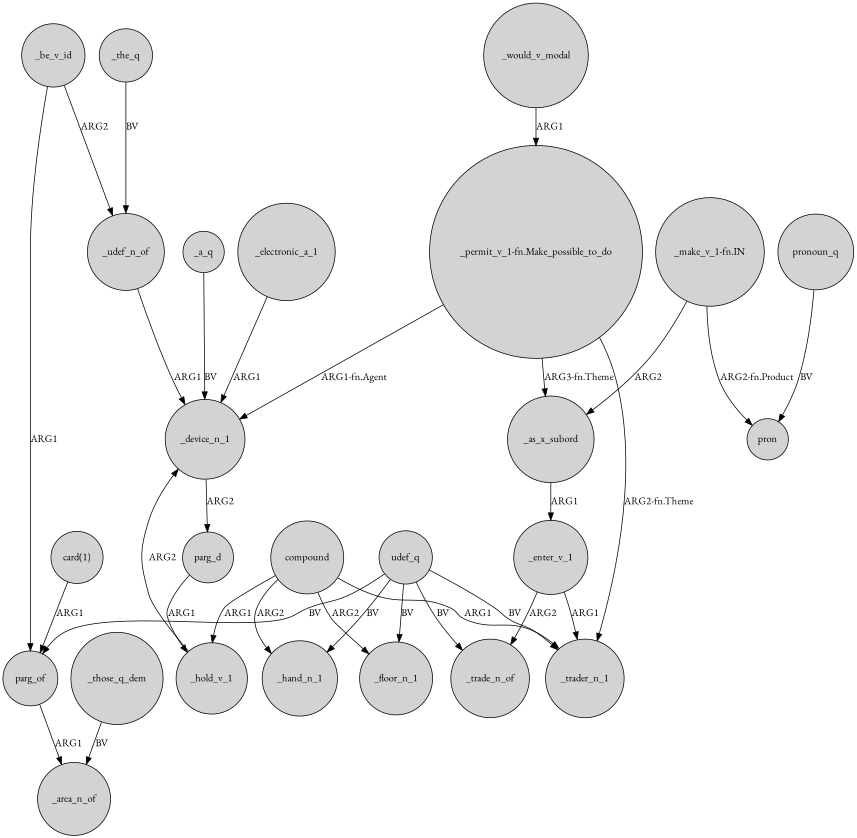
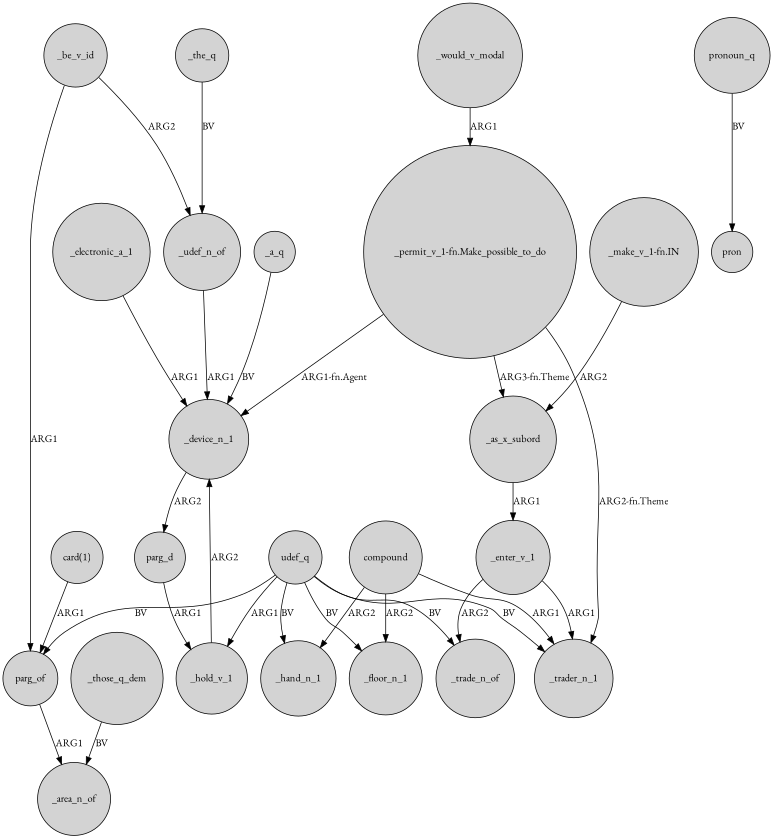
(715, 368) -> none
(236, 599) -> (252, 607)
